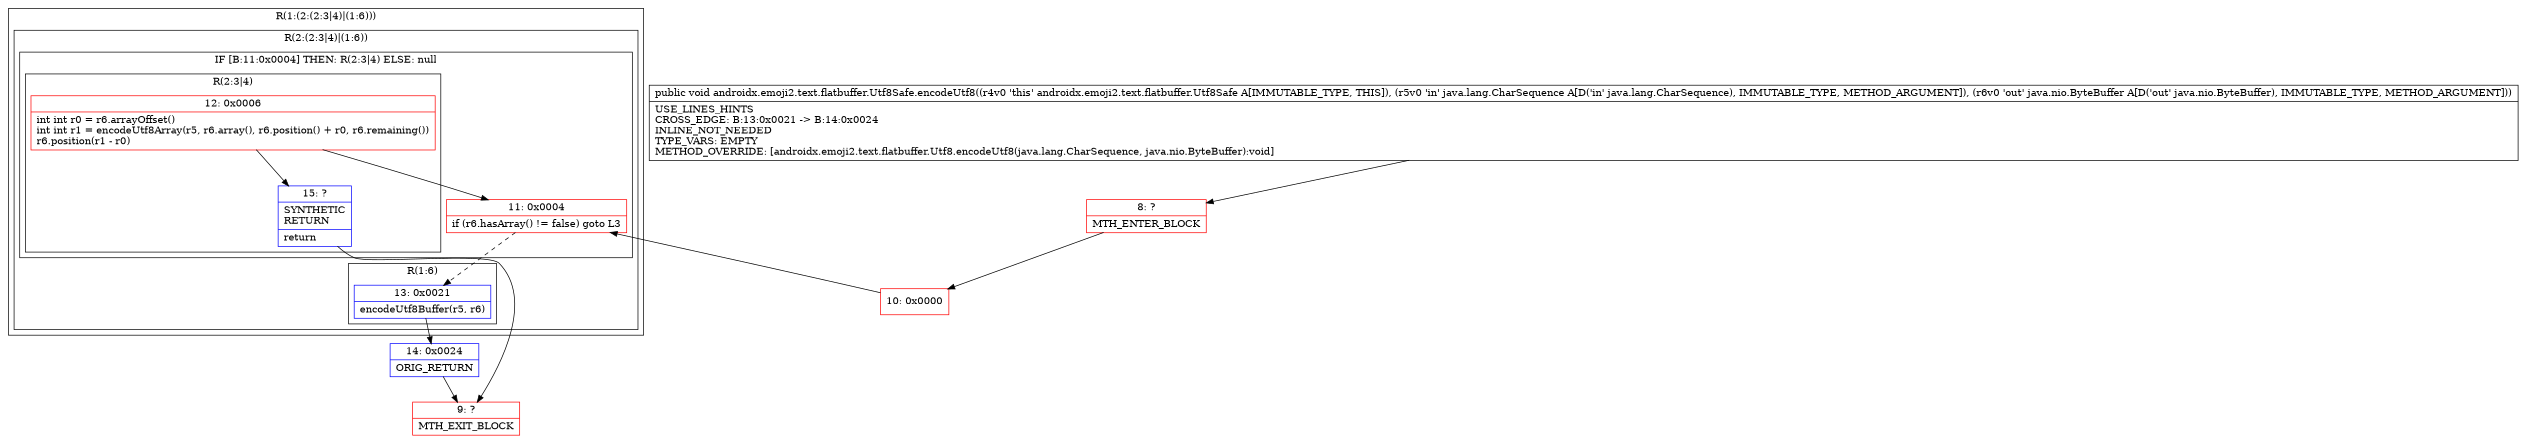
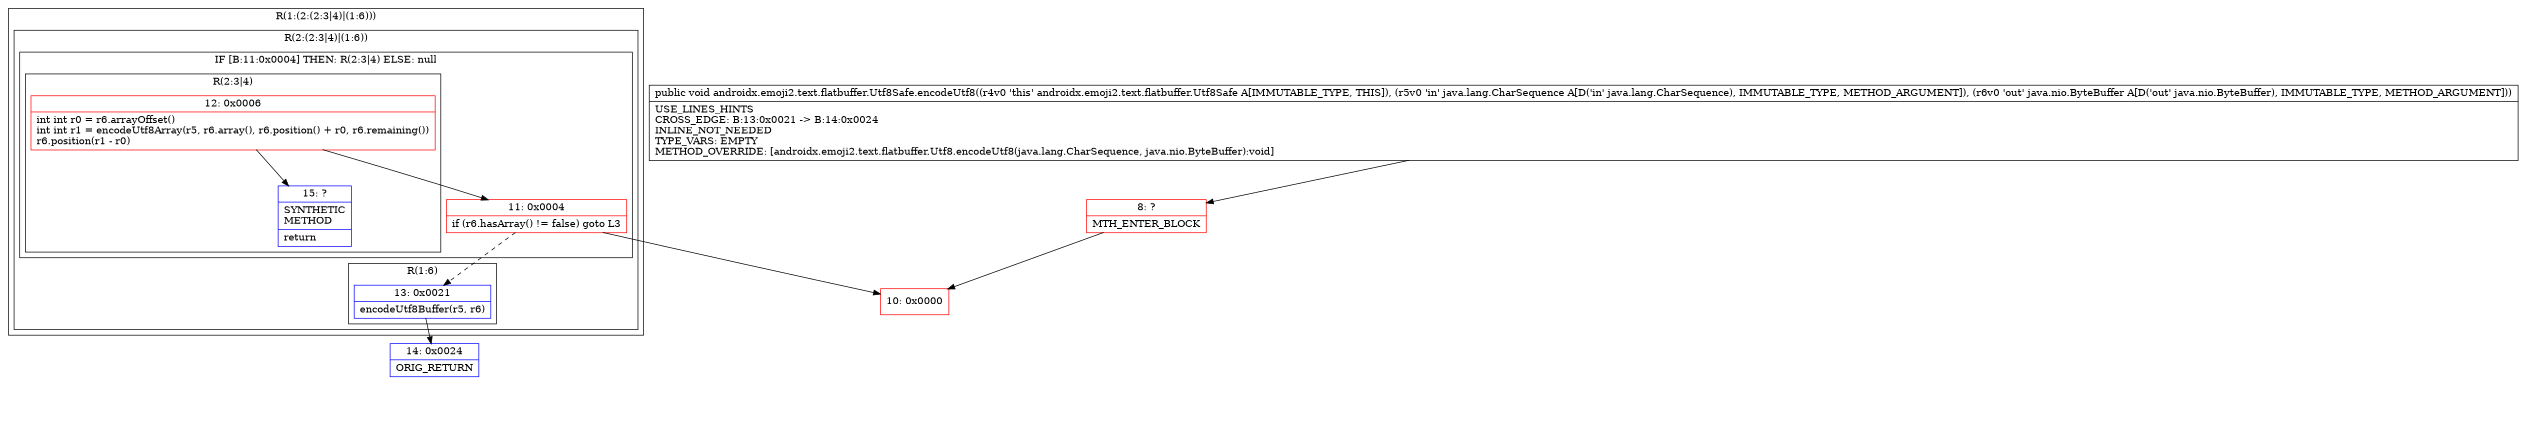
(307, 221) -> (308, 221)
(749, 263) -> (738, 263)
(466, 419) -> none
